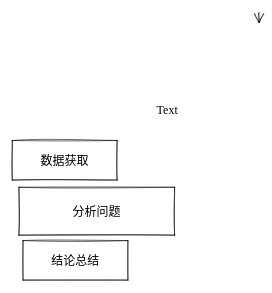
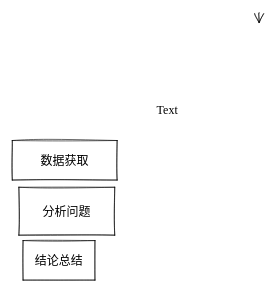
(97, 212) -> (67, 212)
(76, 261) -> (59, 261)
